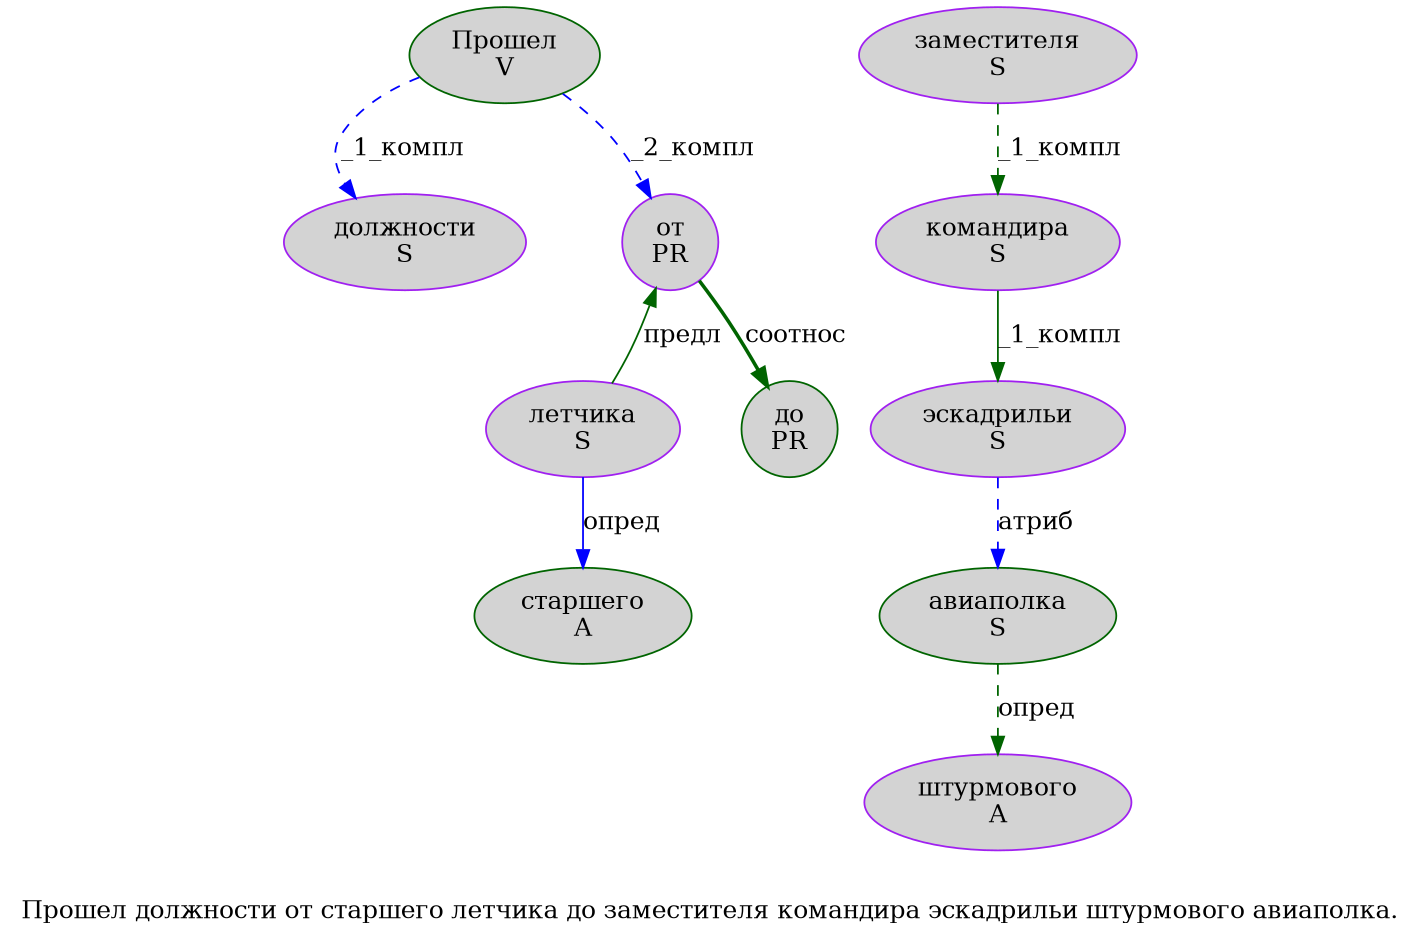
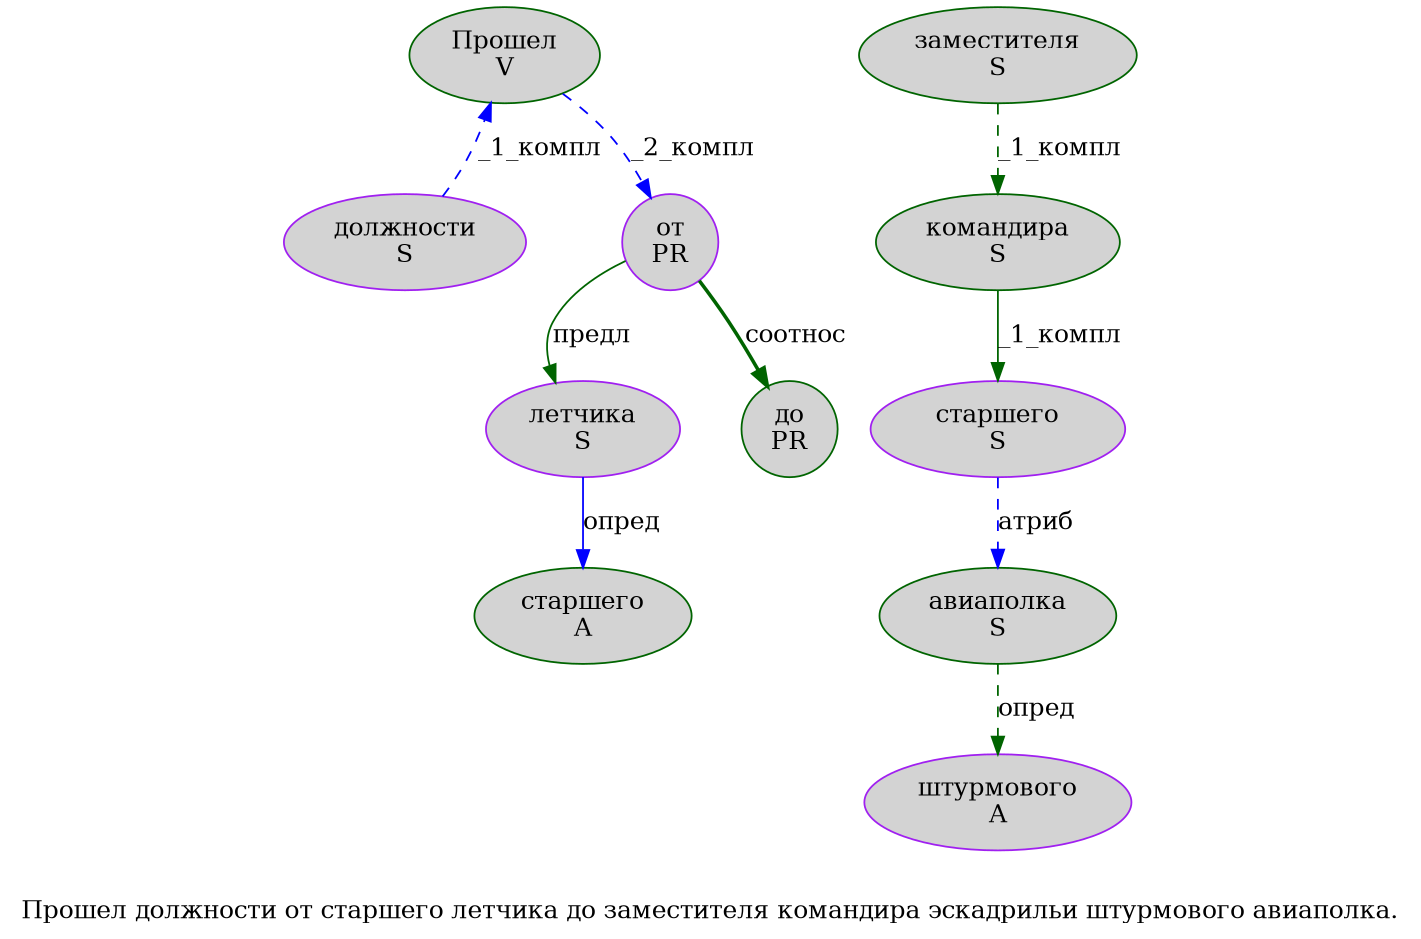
(998, 55) -> (998, 55)
(356, 117) -> (467, 160)
(998, 242) -> (998, 242)
(633, 345) -> (568, 301)
(998, 429) -> (998, 429)
